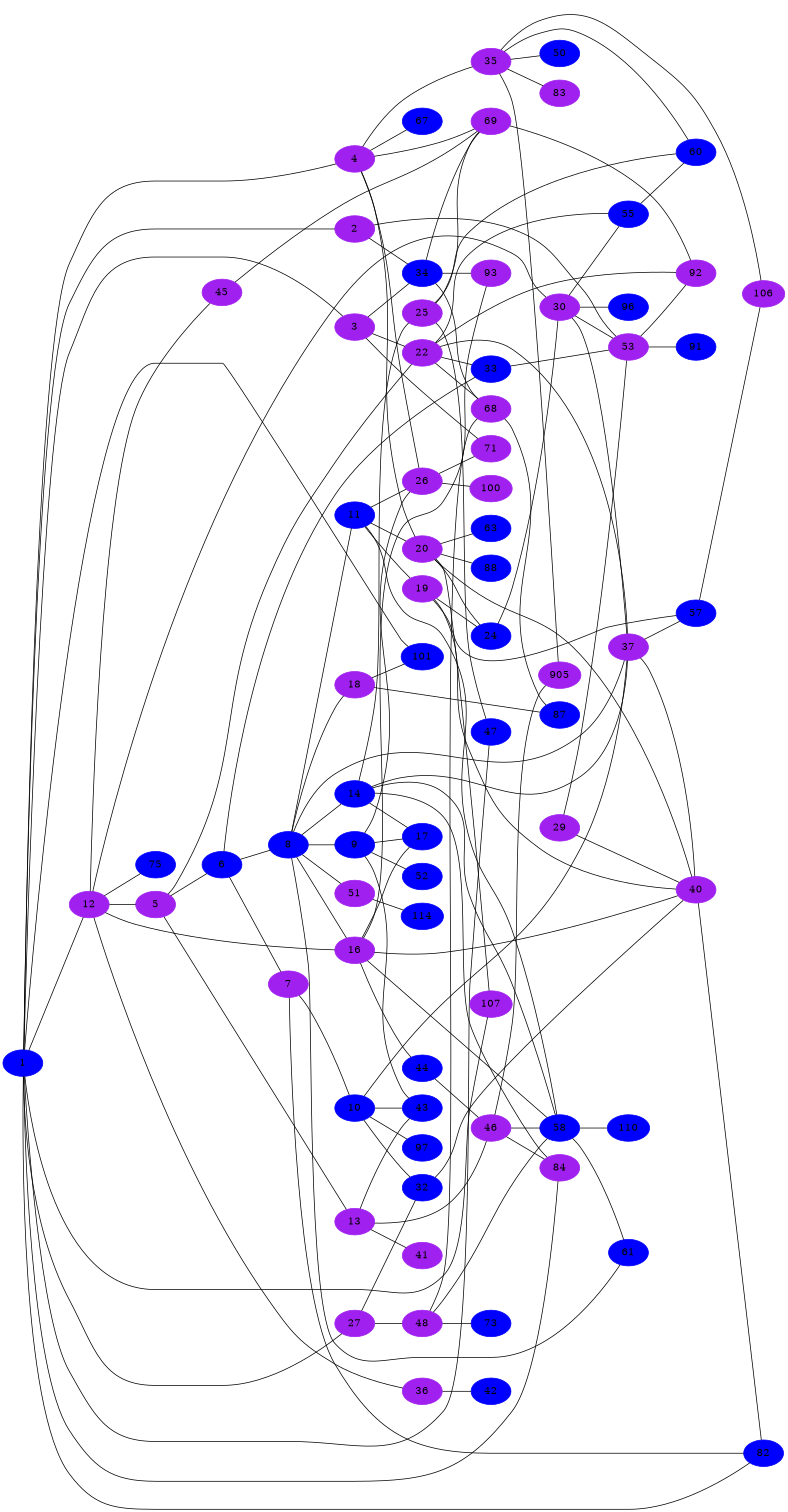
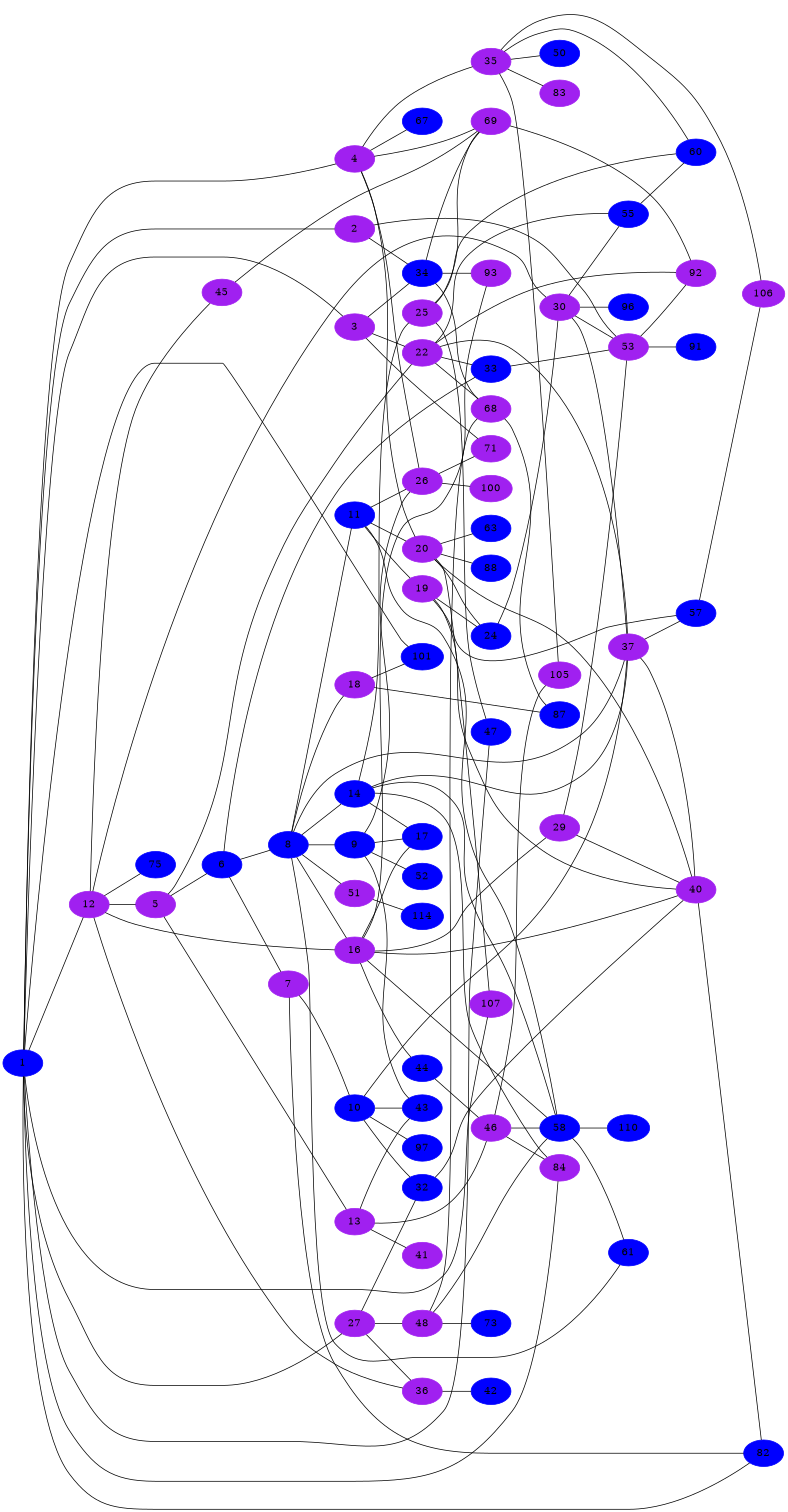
(560, 675) -> (560, 675)
none -> (457, 922)
none -> (386, 1355)
